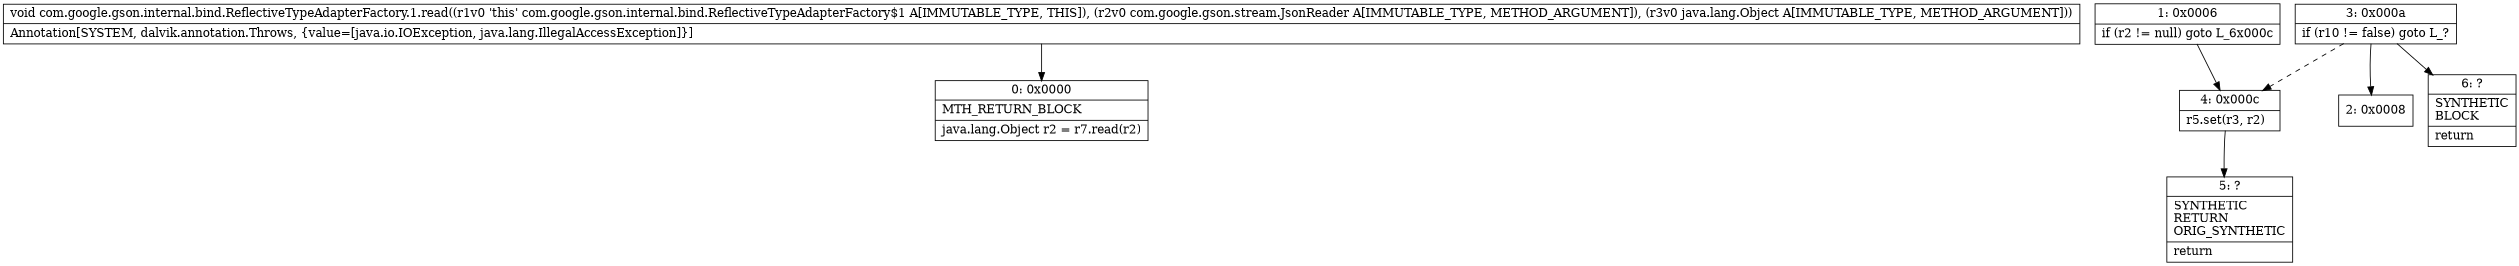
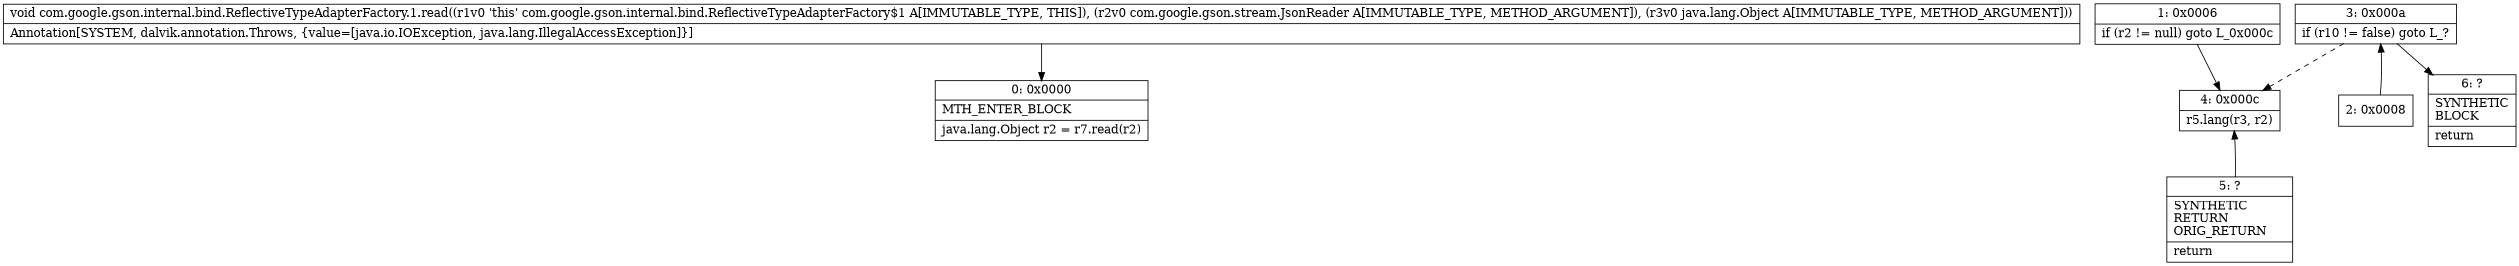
(2188, 34) -> (2188, 34)
(2370, 65) -> (2381, 74)
(1012, 110) -> (1007, 110)
(2226, 120) -> (2230, 120)
(2224, 150) -> (2235, 158)
(2230, 231) -> (2220, 231)
